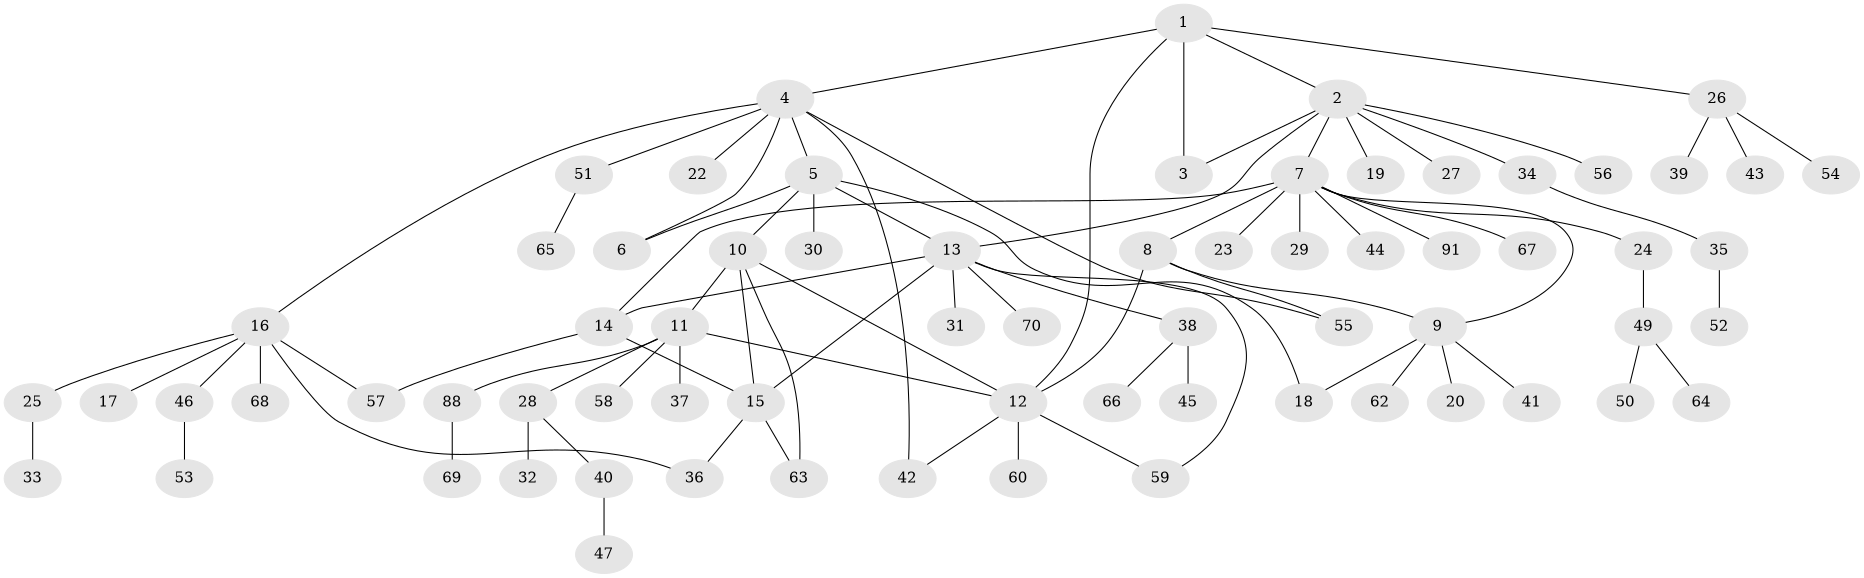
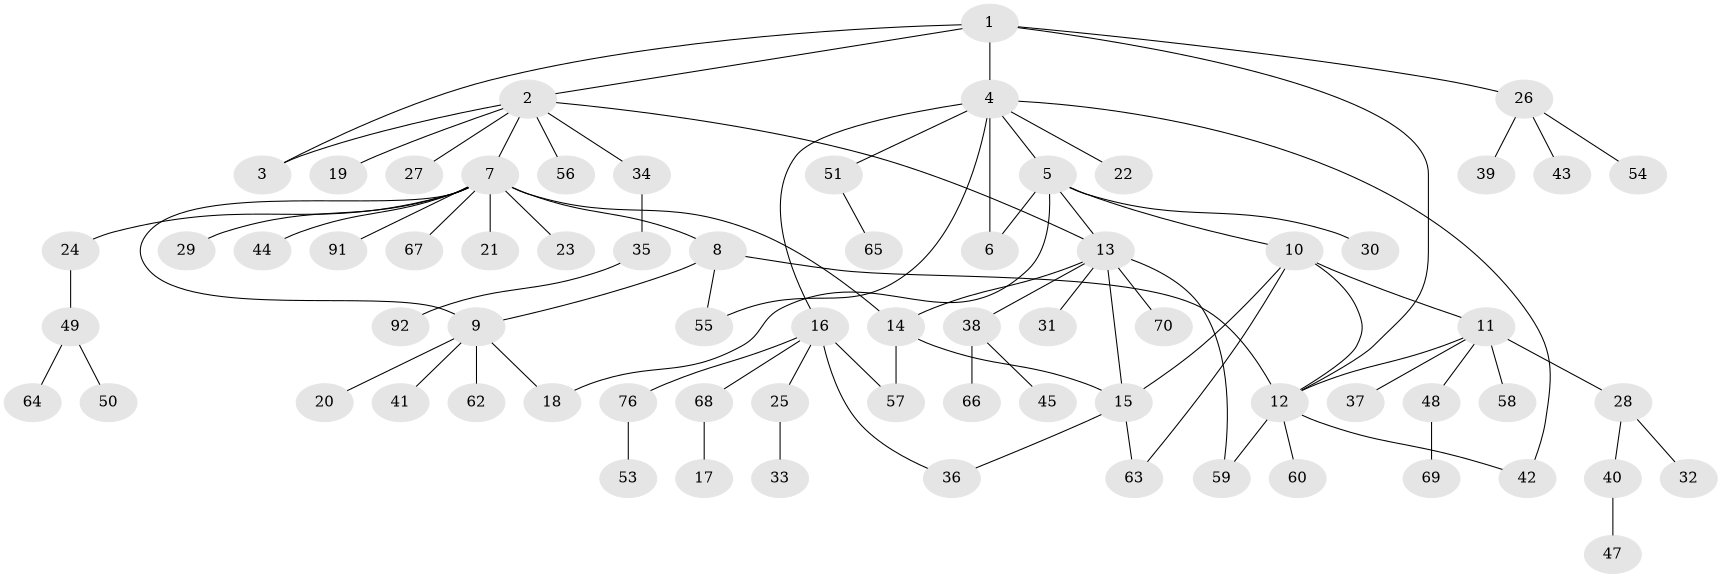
none -> (490, 251)
(1719, 327) -> (401, 327)
(185, 365) -> (704, 441)
(184, 403) -> (628, 403)
(452, 403) -> (1432, 403)
